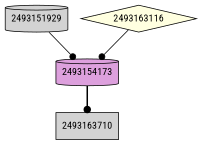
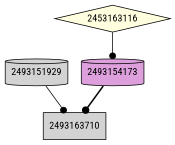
(139, 19) -> (113, 19)
(60, 43) -> (54, 97)
